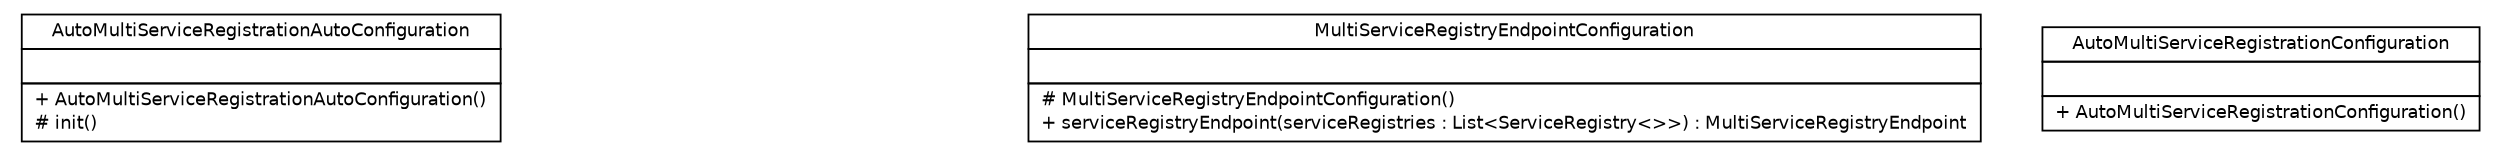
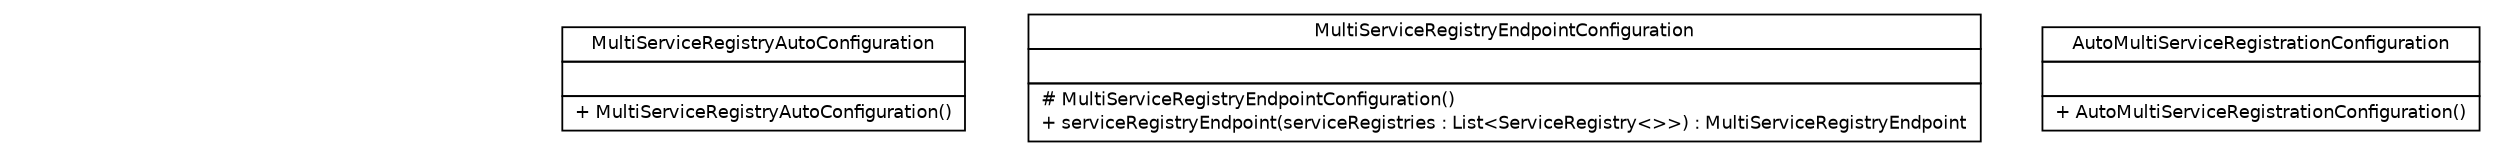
(261, 78) -> none
none -> (764, 78)
